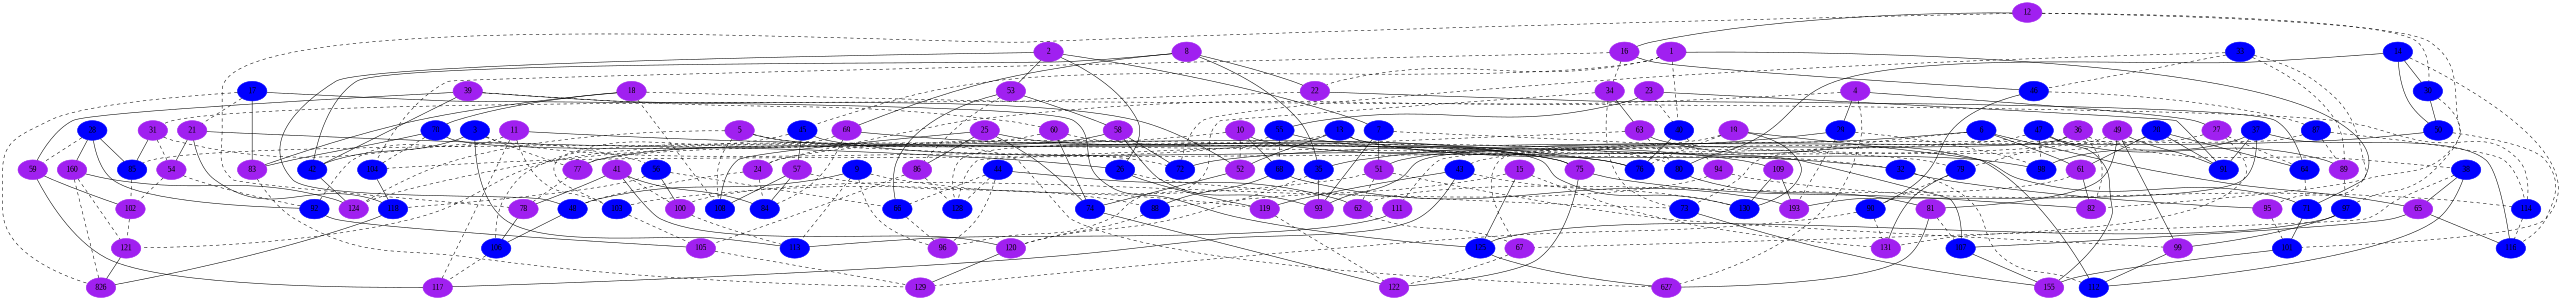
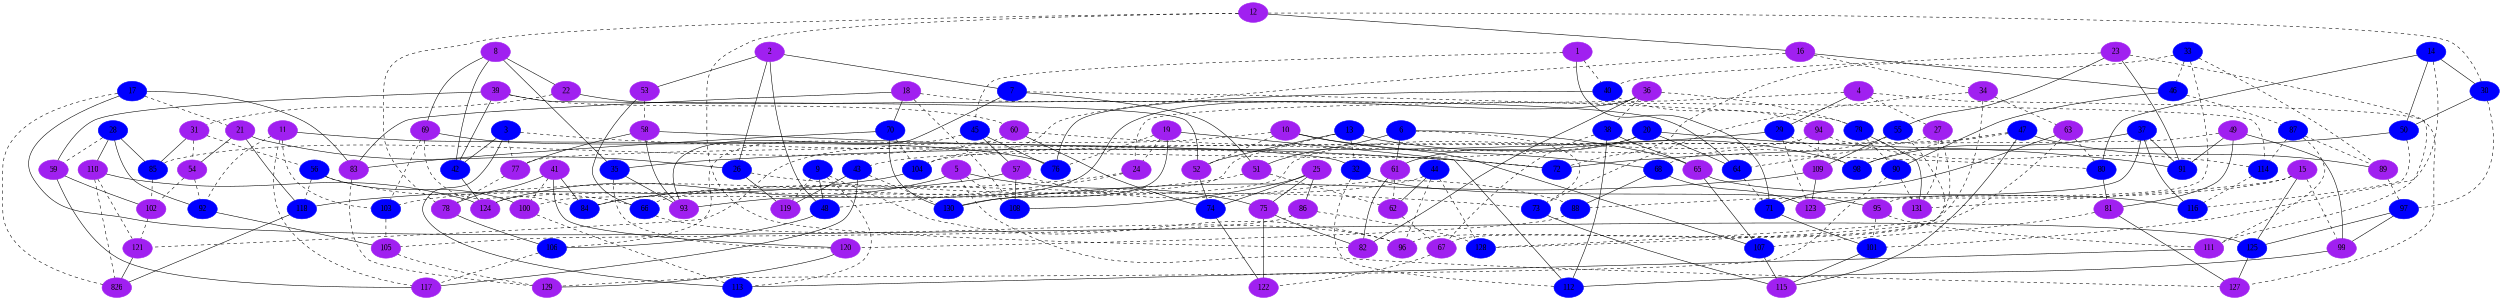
(1484, 70) -> none
(1988, 101) -> (1898, 111)
(1053, 105) -> (645, 111)
none -> (2393, 110)
(1625, 111) -> (2036, 116)
(959, 126) -> none
(558, 141) -> (721, 189)
none -> (1818, 150)
(2102, 169) -> (1508, 160)
(72, 170) -> (93, 170)
(1794, 209) -> (1811, 209)
(1834, 230) -> (2322, 209)
none -> (2018, 235)
(1324, 245) -> none
(1666, 288) -> (2235, 288)
(2049, 288) -> (1782, 288)
